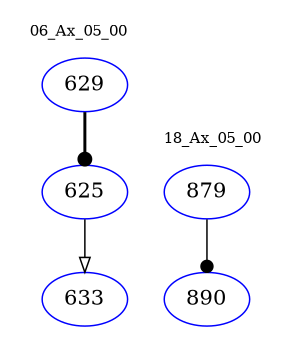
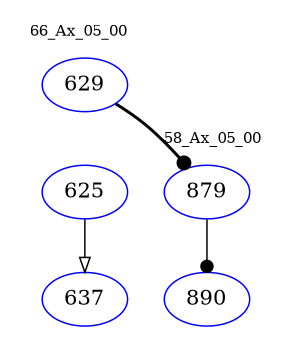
(79, 32) -> (79, 32)
(85, 133) -> (161, 139)
(213, 139) -> (213, 139)
(85, 299) -> (85, 299)
